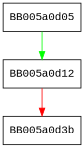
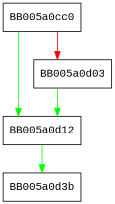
none -> (42, 17)
(42, 17) -> (73, 74)
(42, 98) -> (42, 155)
